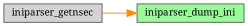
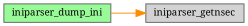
(115, 13) -> (123, 13)
